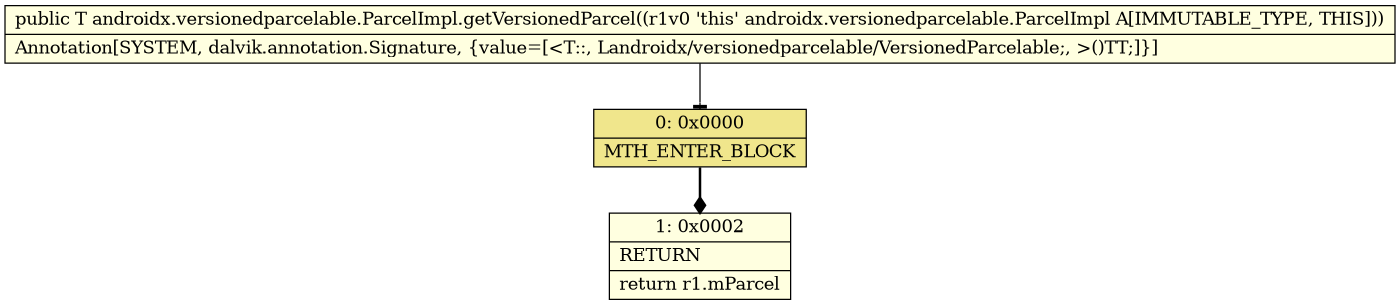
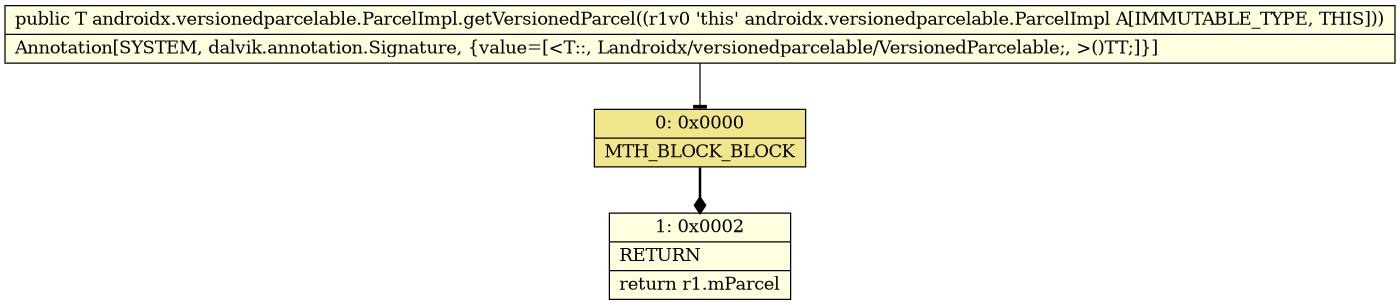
(700, 152) -> (700, 152)
